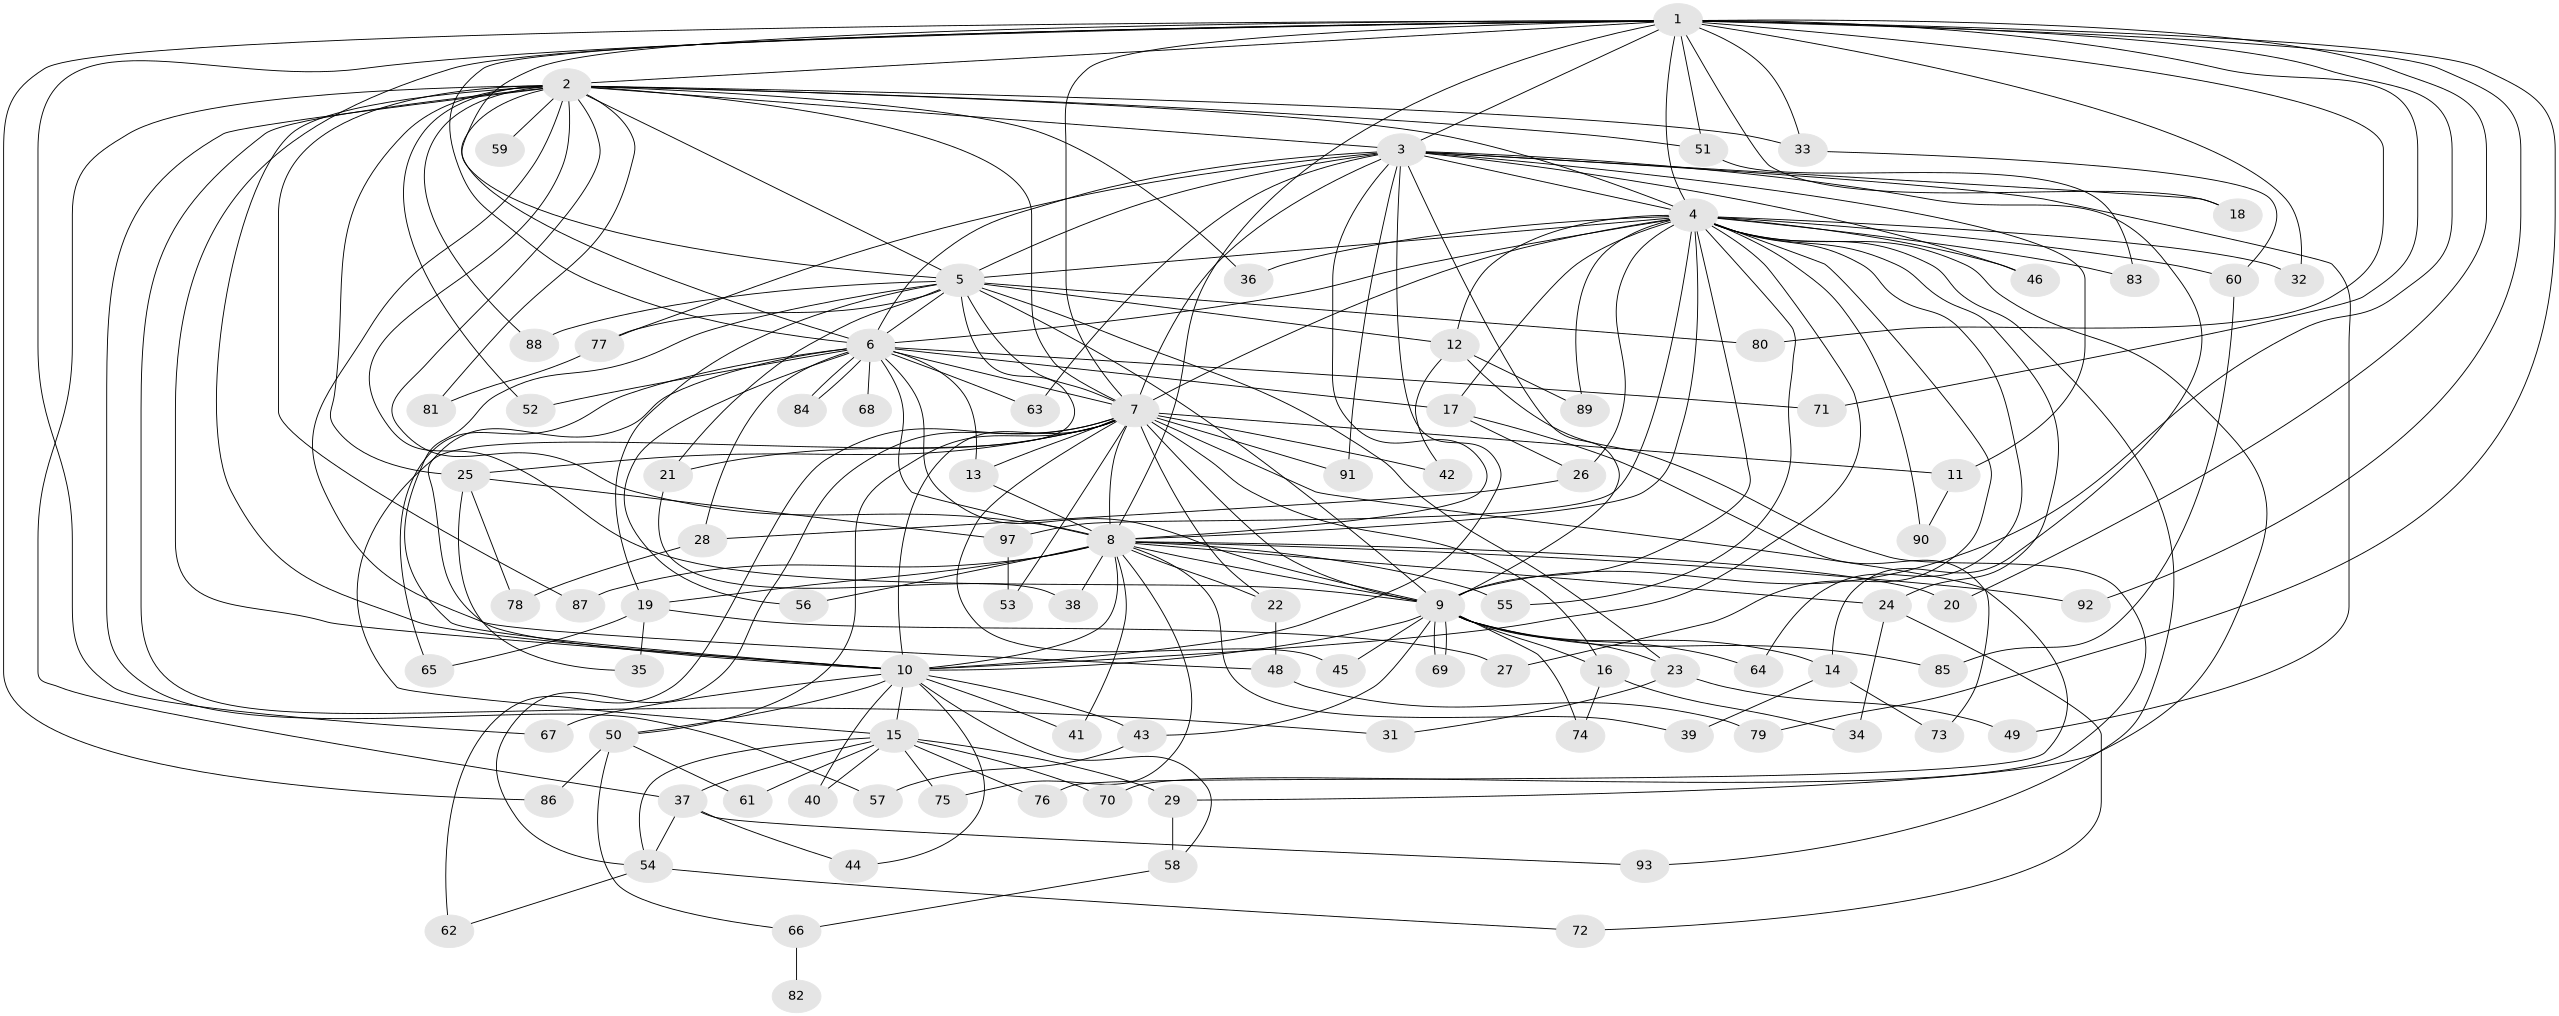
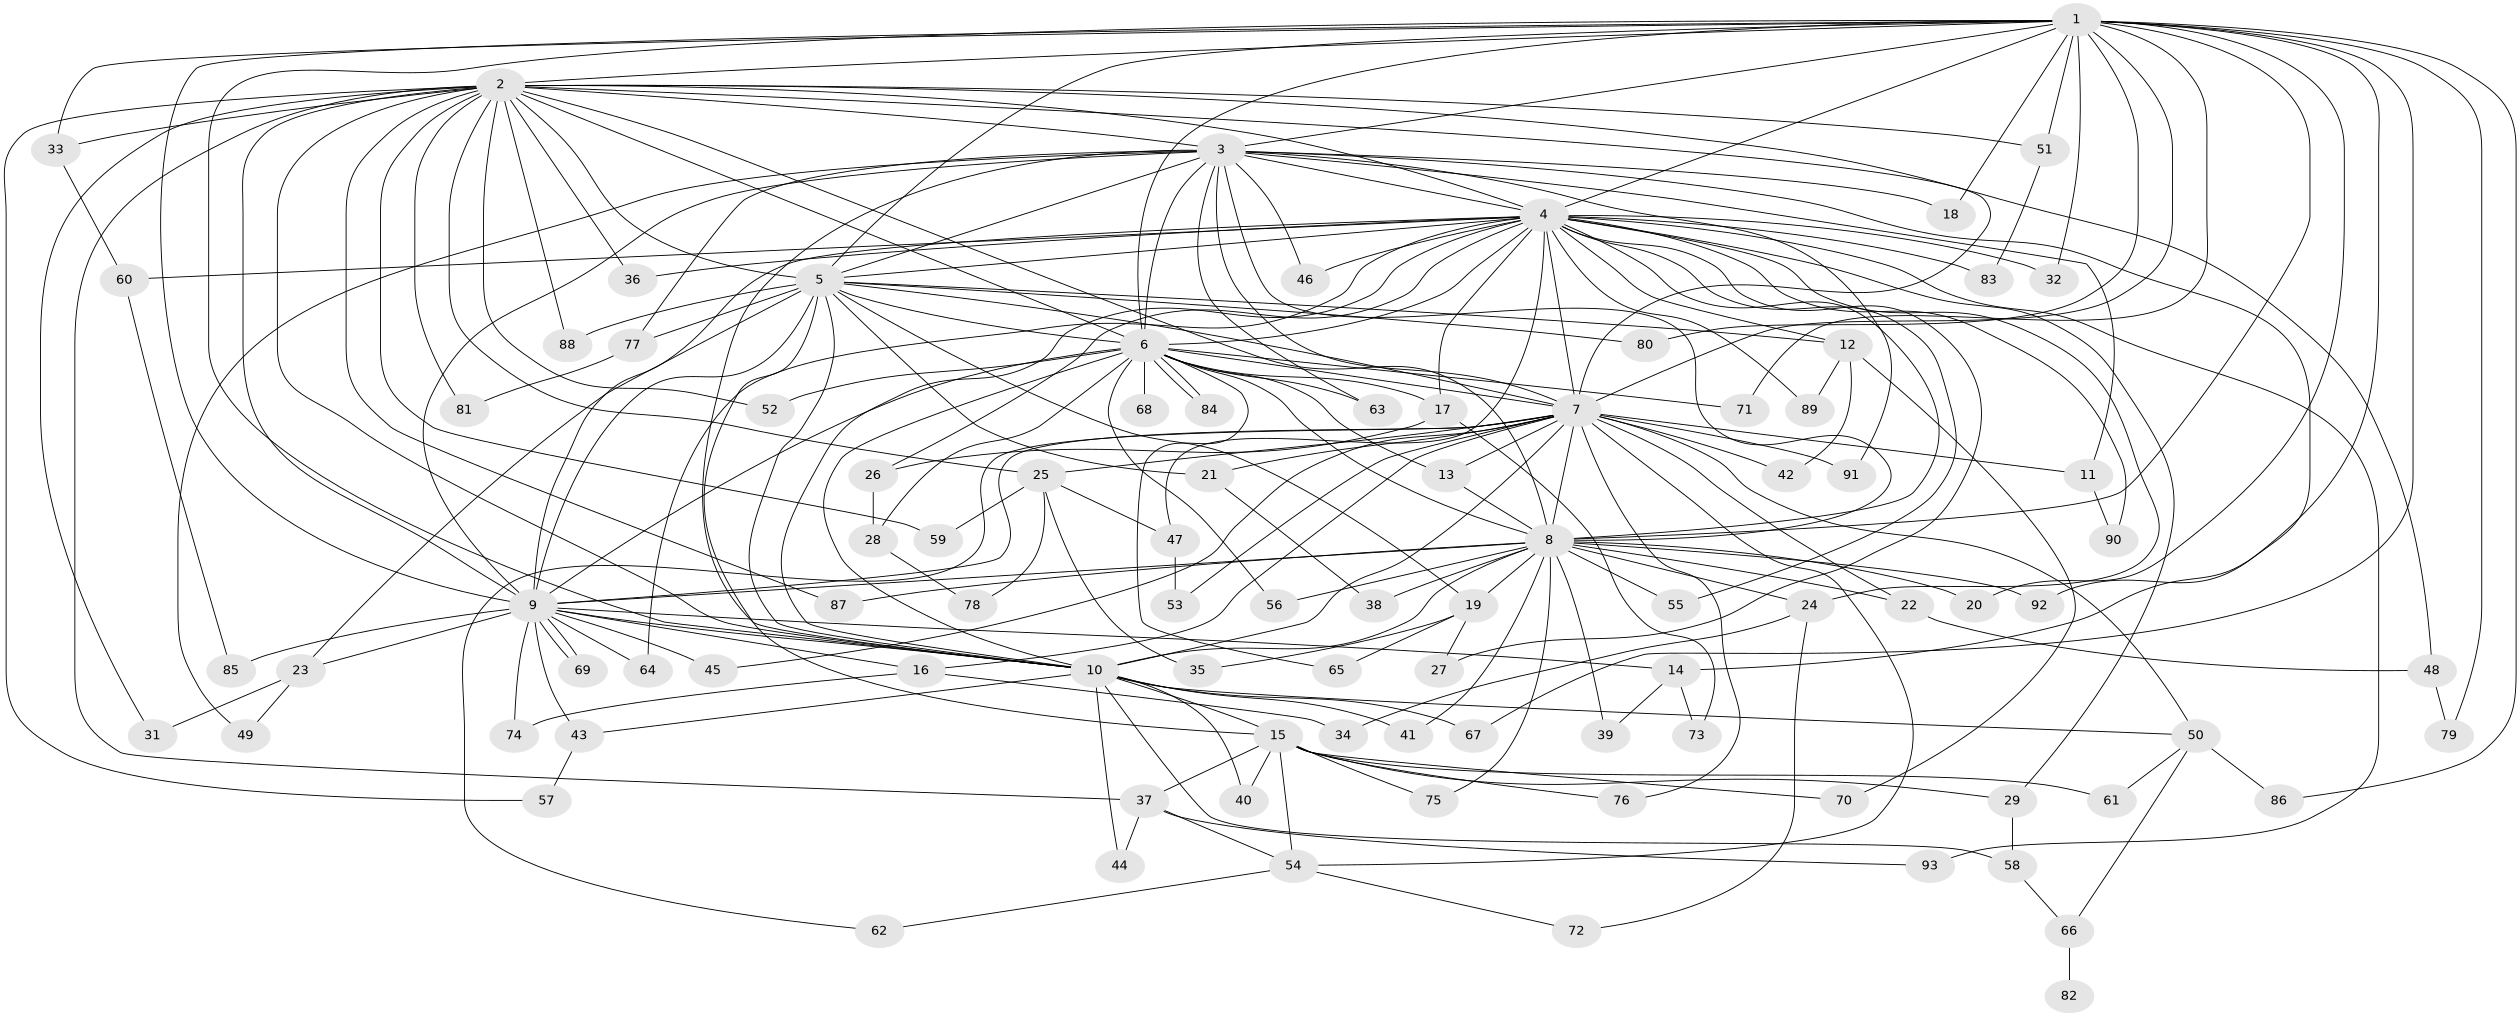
none -> (990, 508)
(1008, 541) -> (1175, 541)
